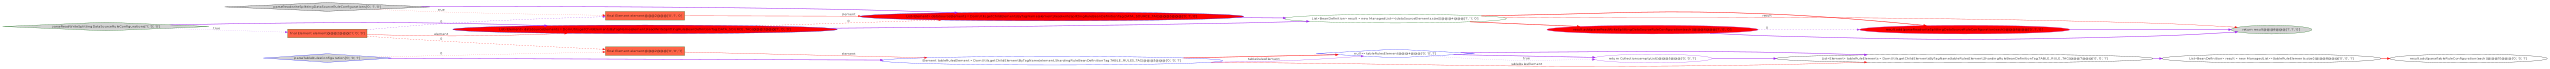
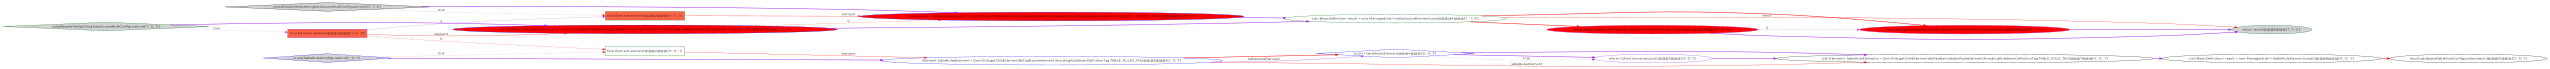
(327, 33) -> (327, 33)
(645, 51) -> (645, 51)
(441, 53) -> (441, 53)
